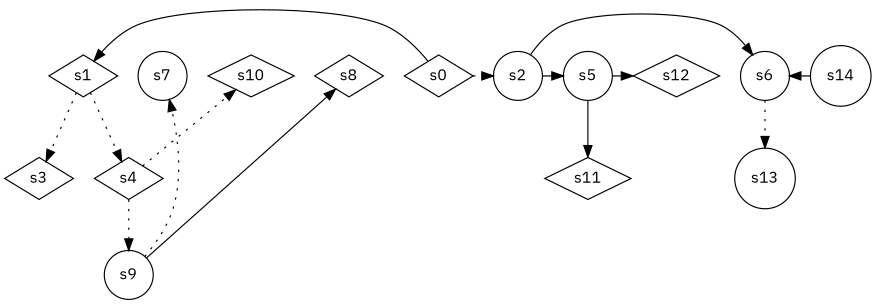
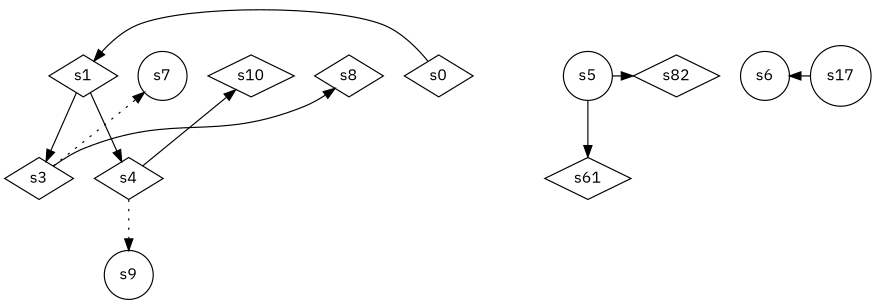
(518, 76) -> none
(676, 76) -> (676, 76)
(841, 76) -> (841, 76)
(64, 122) -> (64, 122)
(104, 122) -> (102, 118)
(184, 132) -> (180, 135)
(237, 178) -> (174, 128)
(588, 178) -> (588, 178)
(765, 178) -> none
(177, 188) -> (94, 133)
